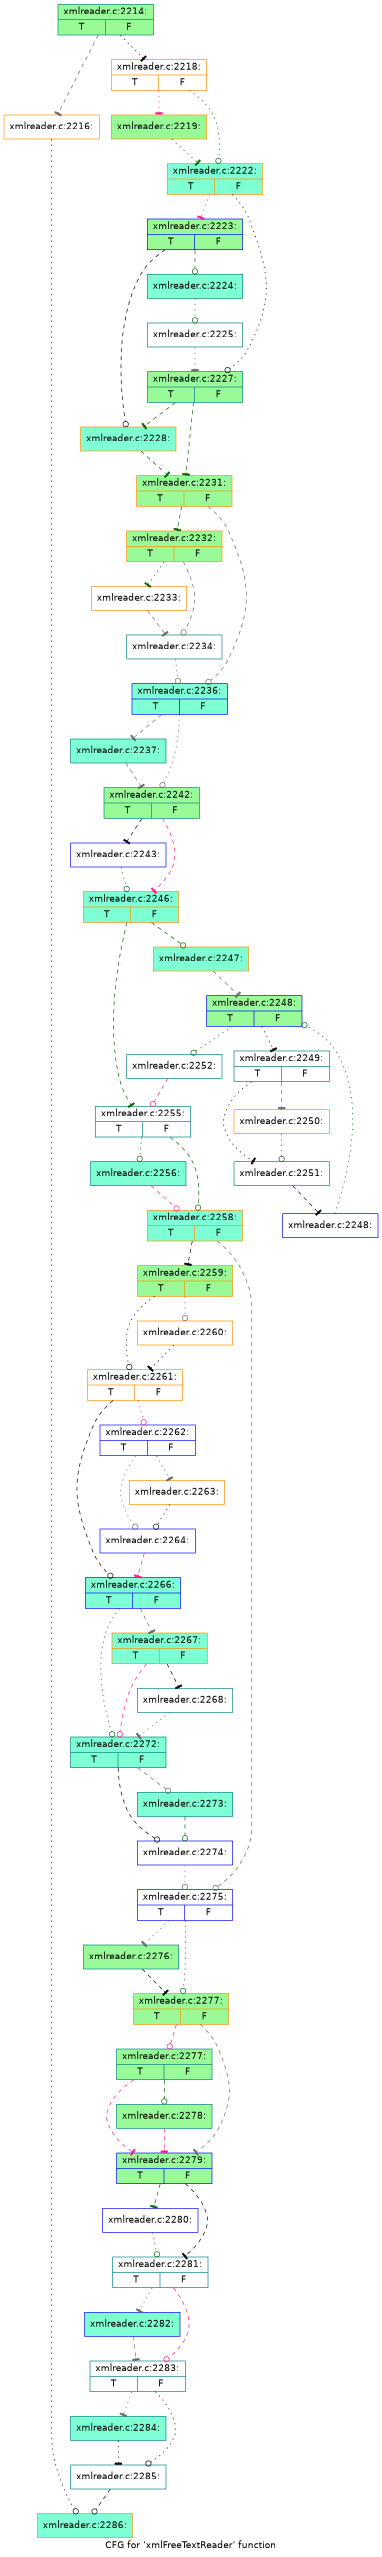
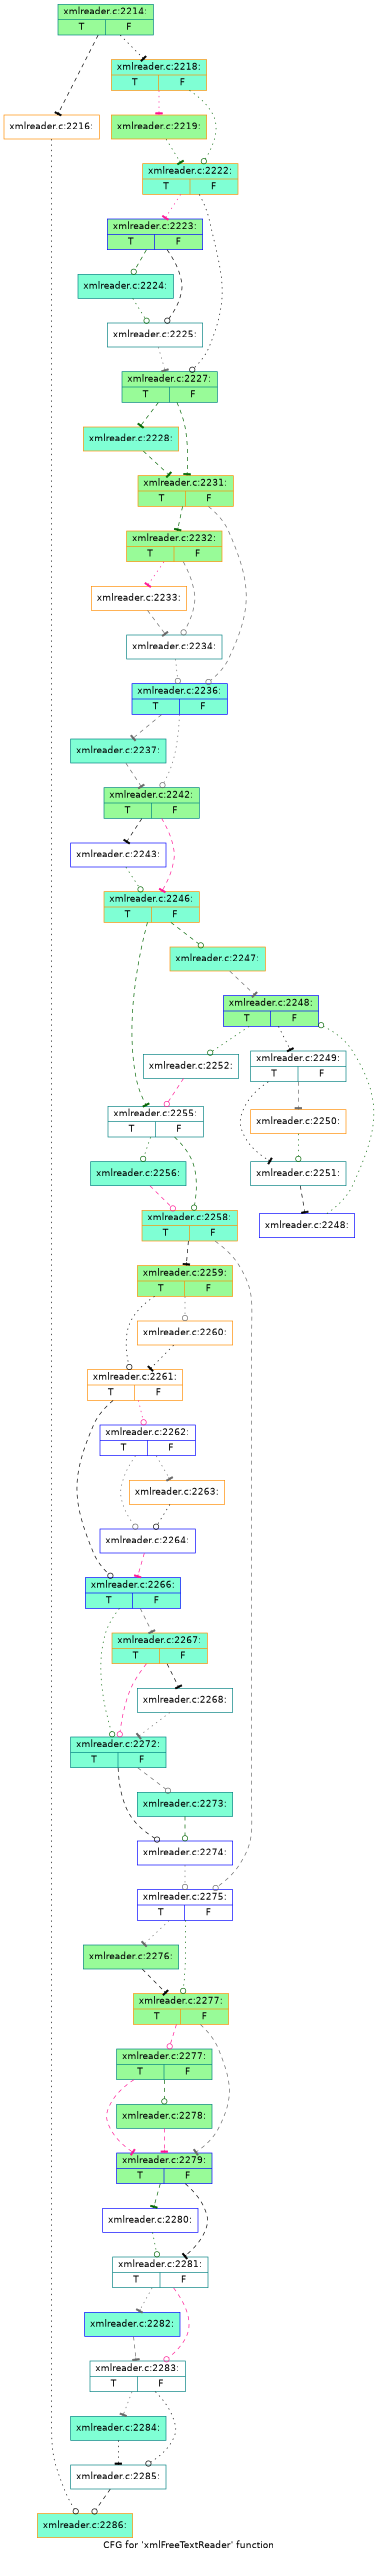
(79, 73) -> (79, 73)
(159, 75) -> (159, 75)
(124, 329) -> (182, 284)
(156, 573) -> (156, 573)
